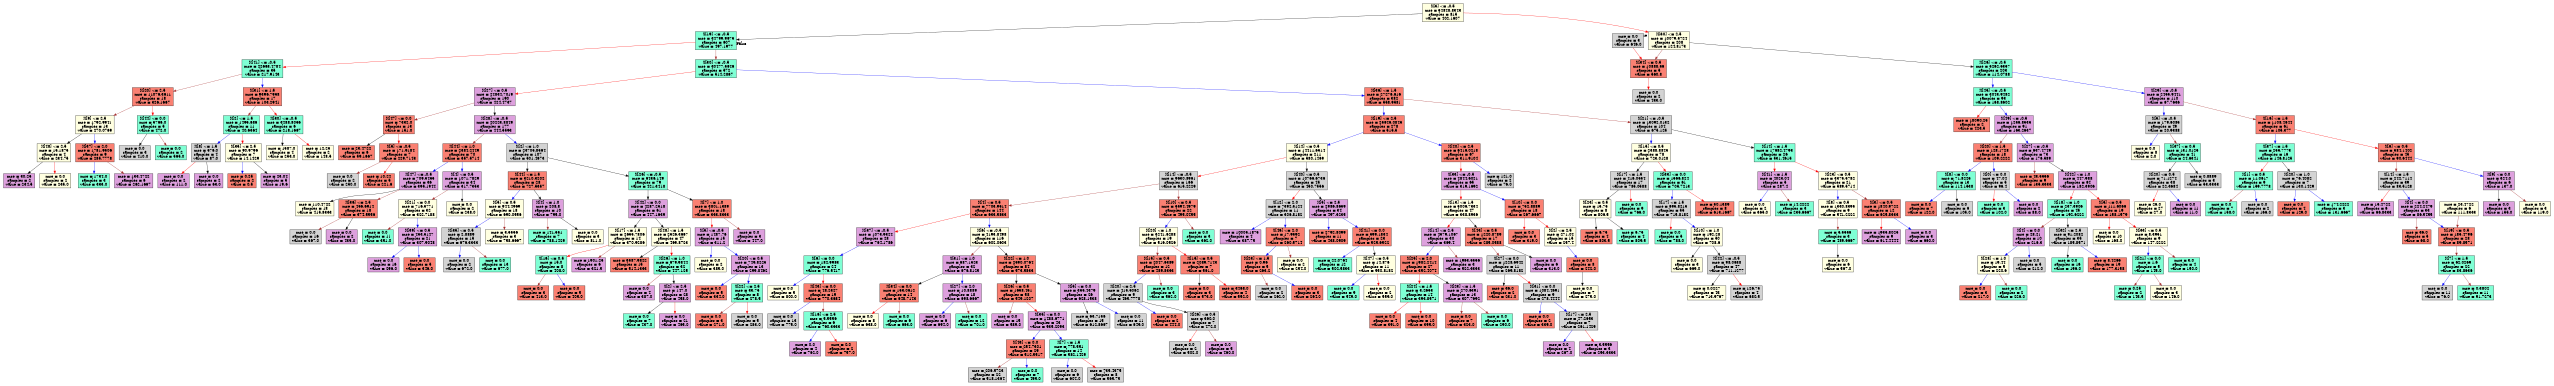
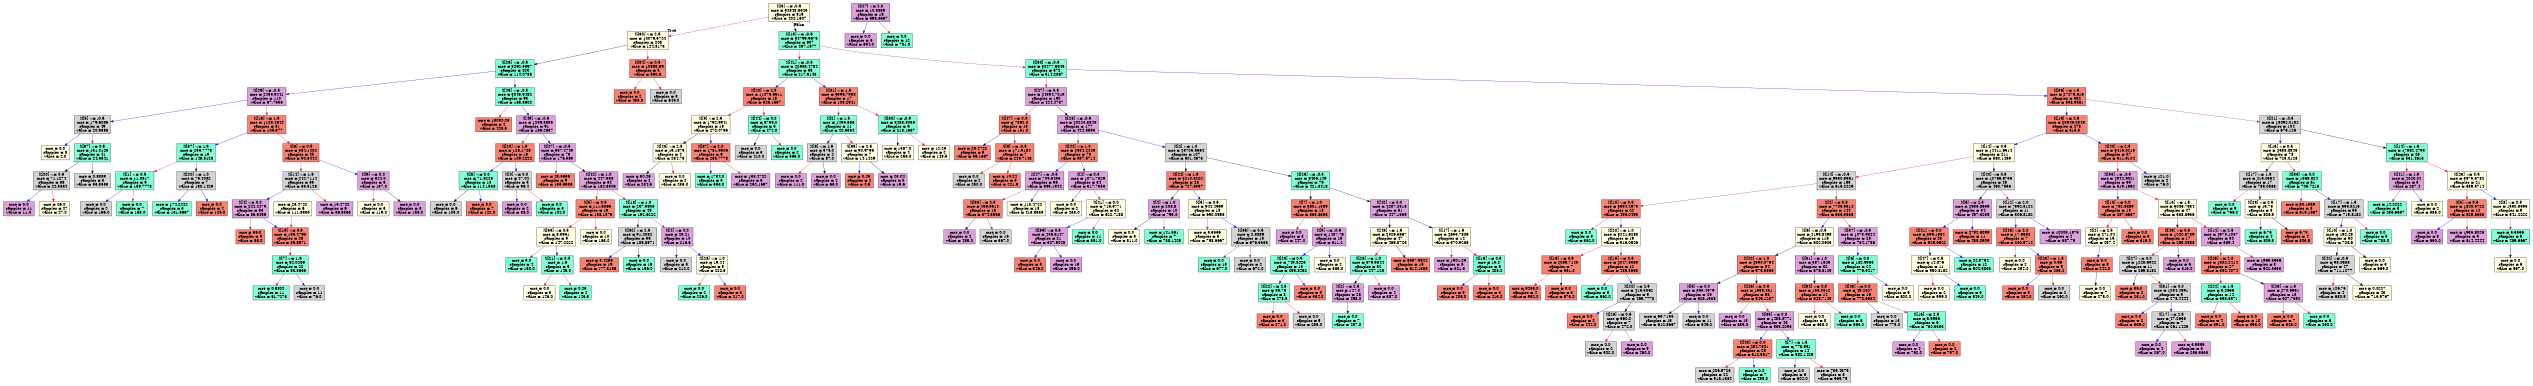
(1637, 53) -> (657, 83)
(209, 82) -> (783, 82)
(1648, 97) -> (630, 97)
(1431, 250) -> (2221, 249)
(460, 251) -> (1250, 251)
(750, 265) -> (1290, 265)
(962, 277) -> none
(675, 321) -> none
